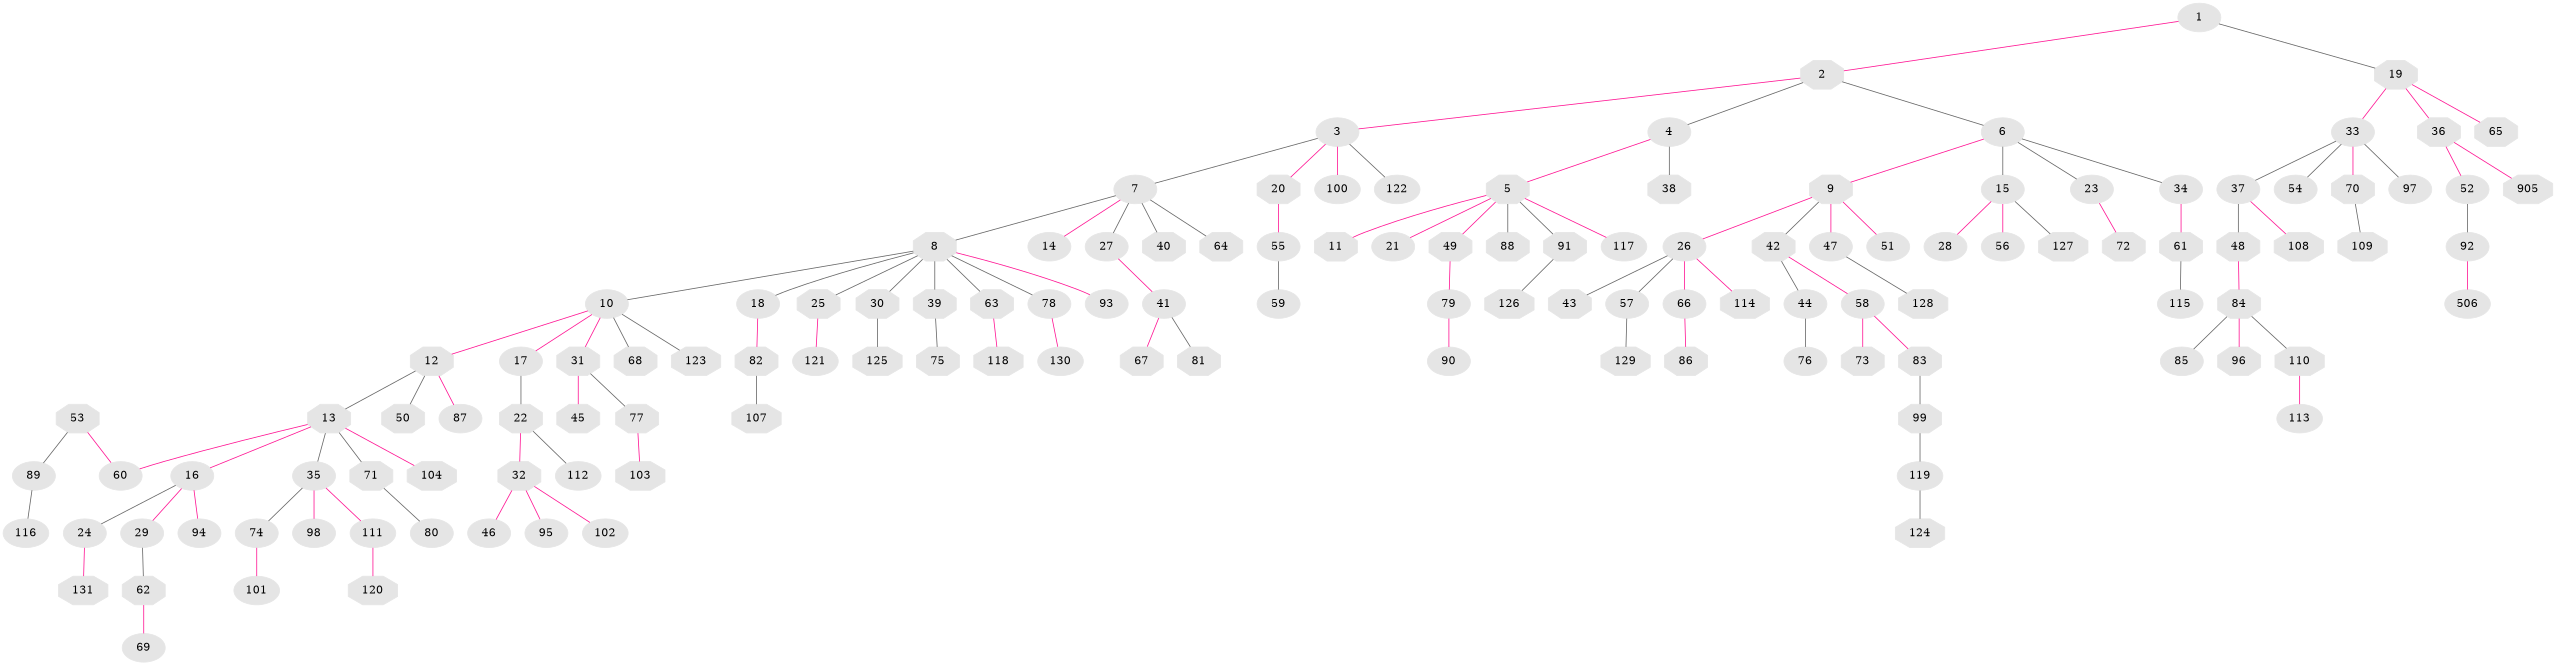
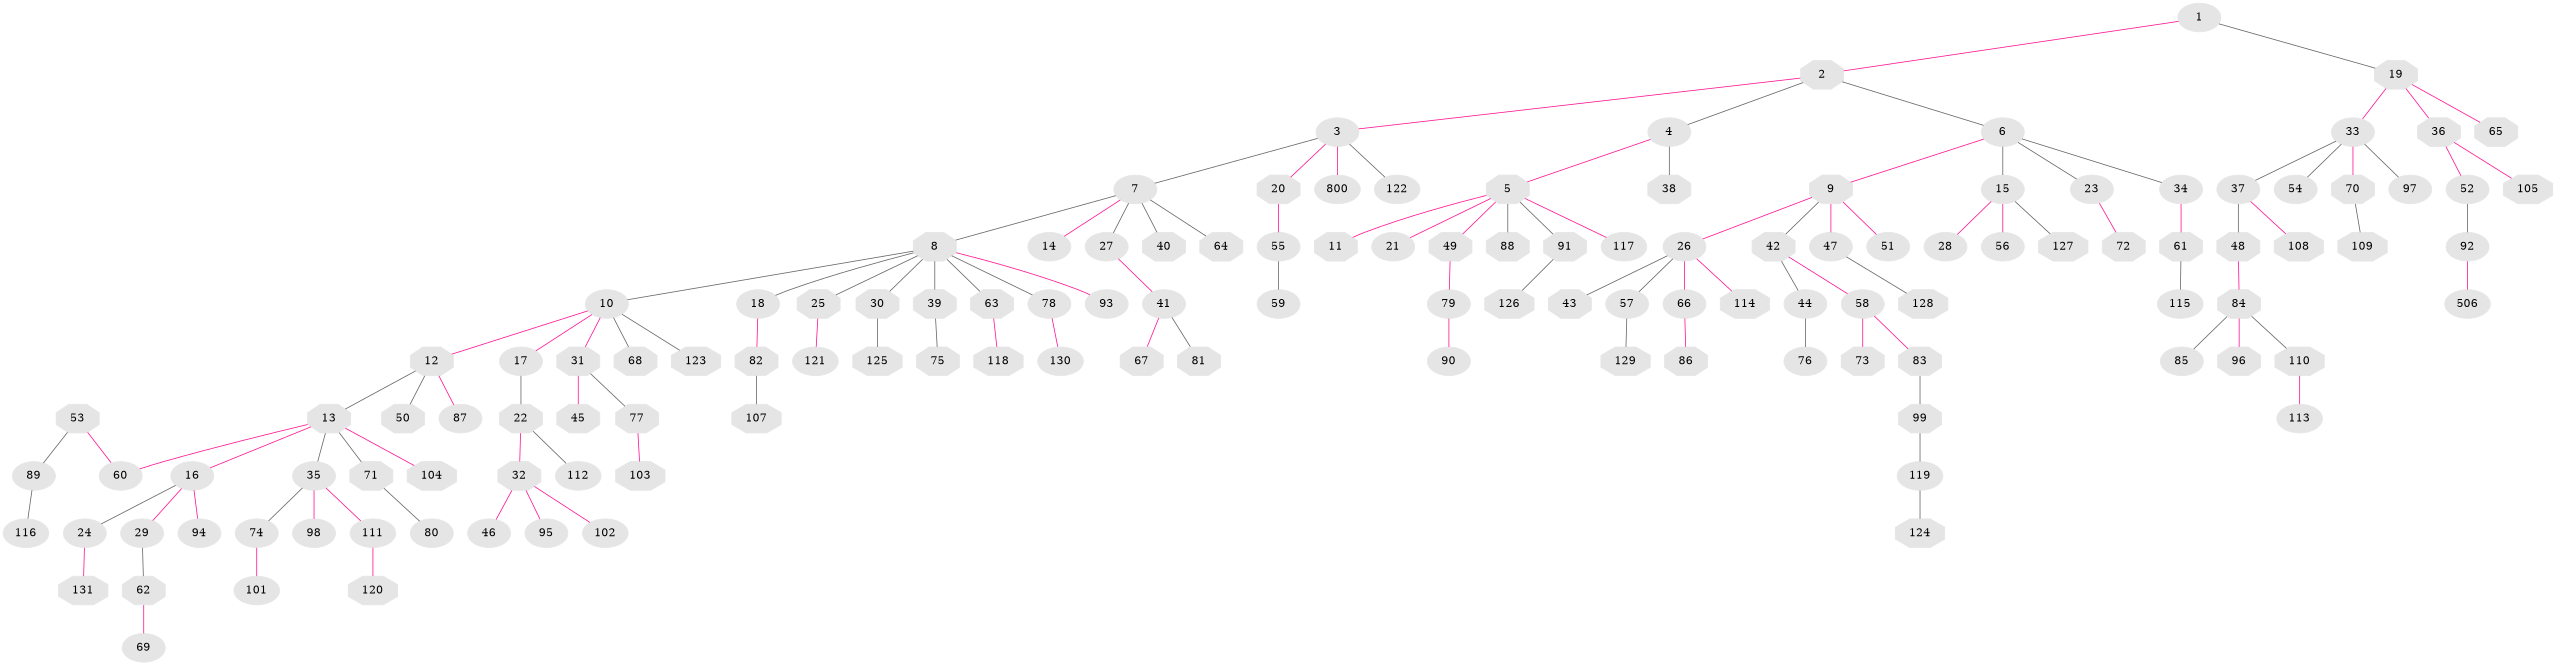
(1337, 189) -> (1337, 189)
(2528, 189) -> (2528, 189)
